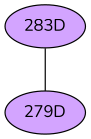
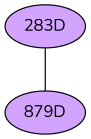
(45, 113) -> (45, 113)
